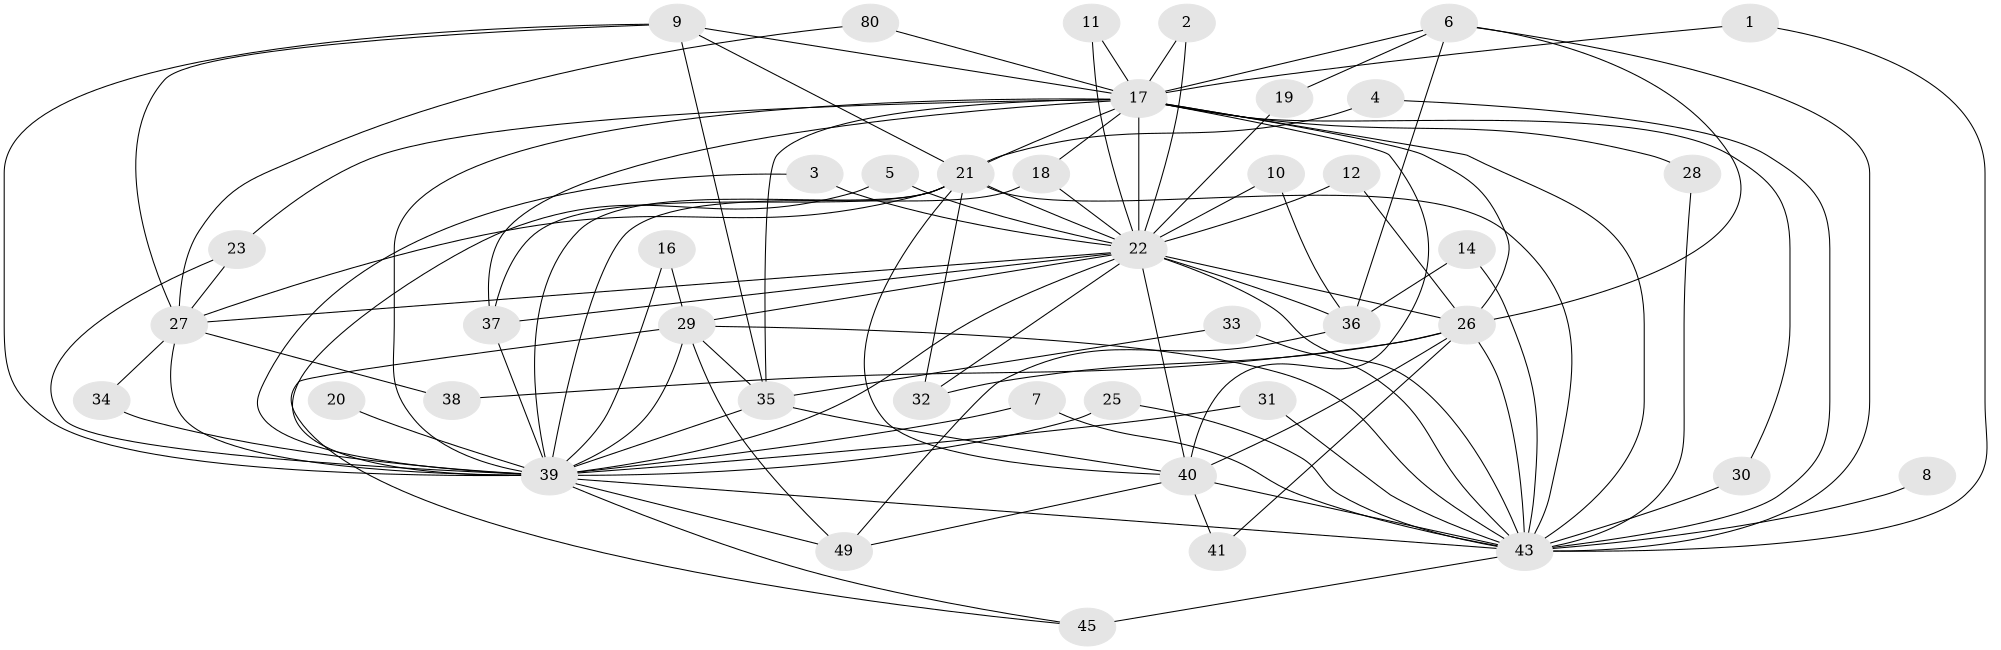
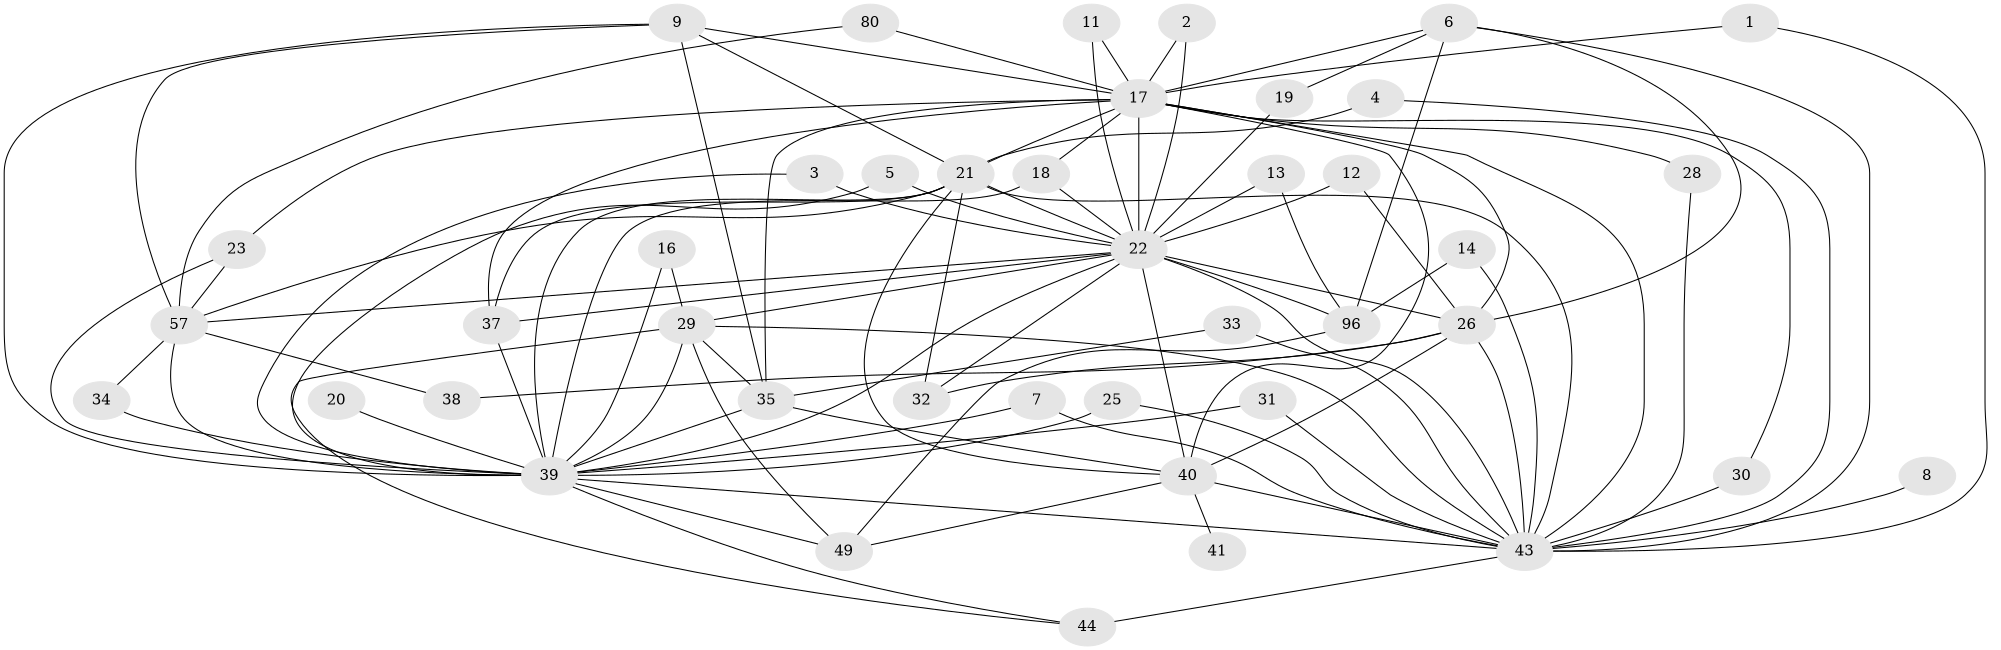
(583, 136) -> none
(1276, 174) -> (1276, 174)
(179, 325) -> (179, 325)
(1352, 325) -> (1352, 325)
(1342, 438) -> none
(1087, 627) -> (1087, 627)
